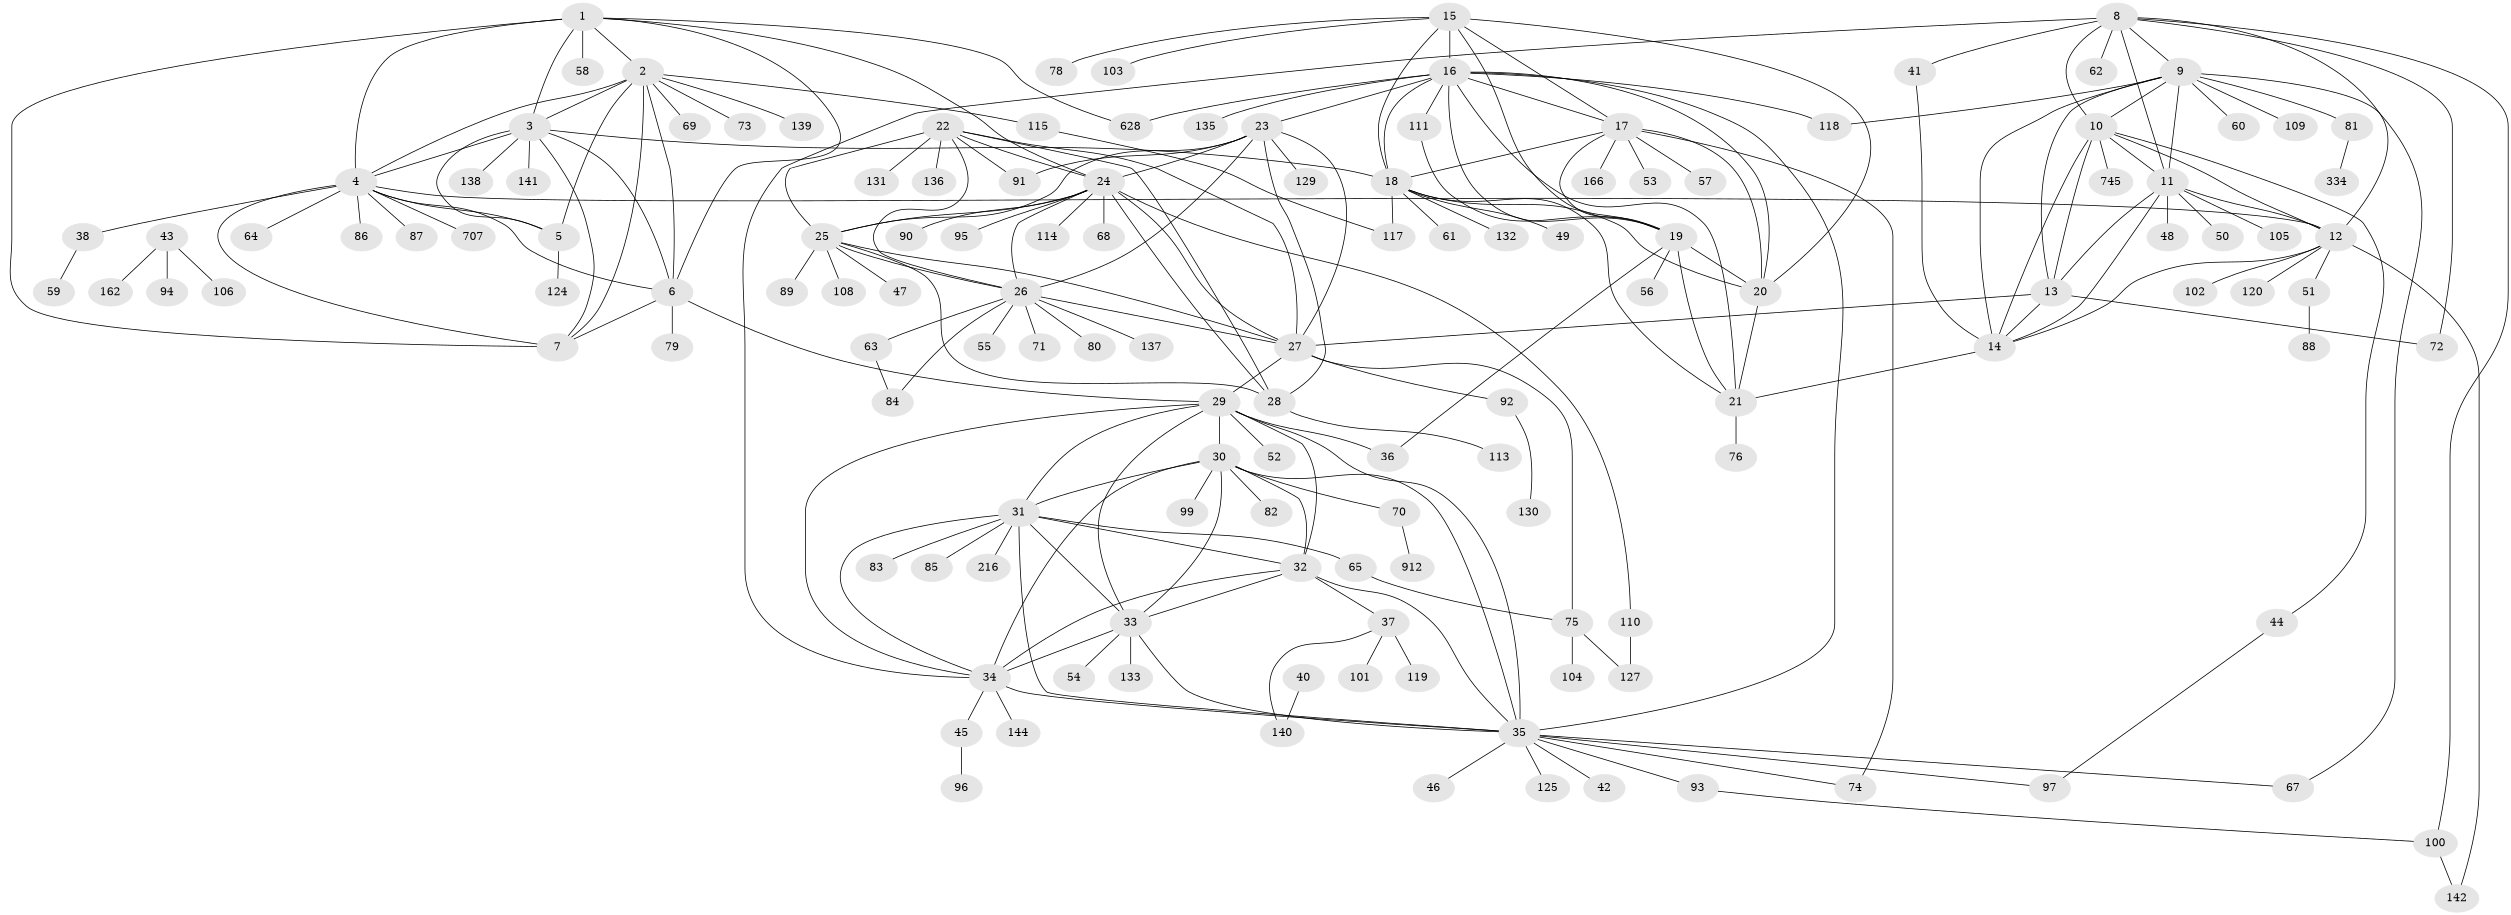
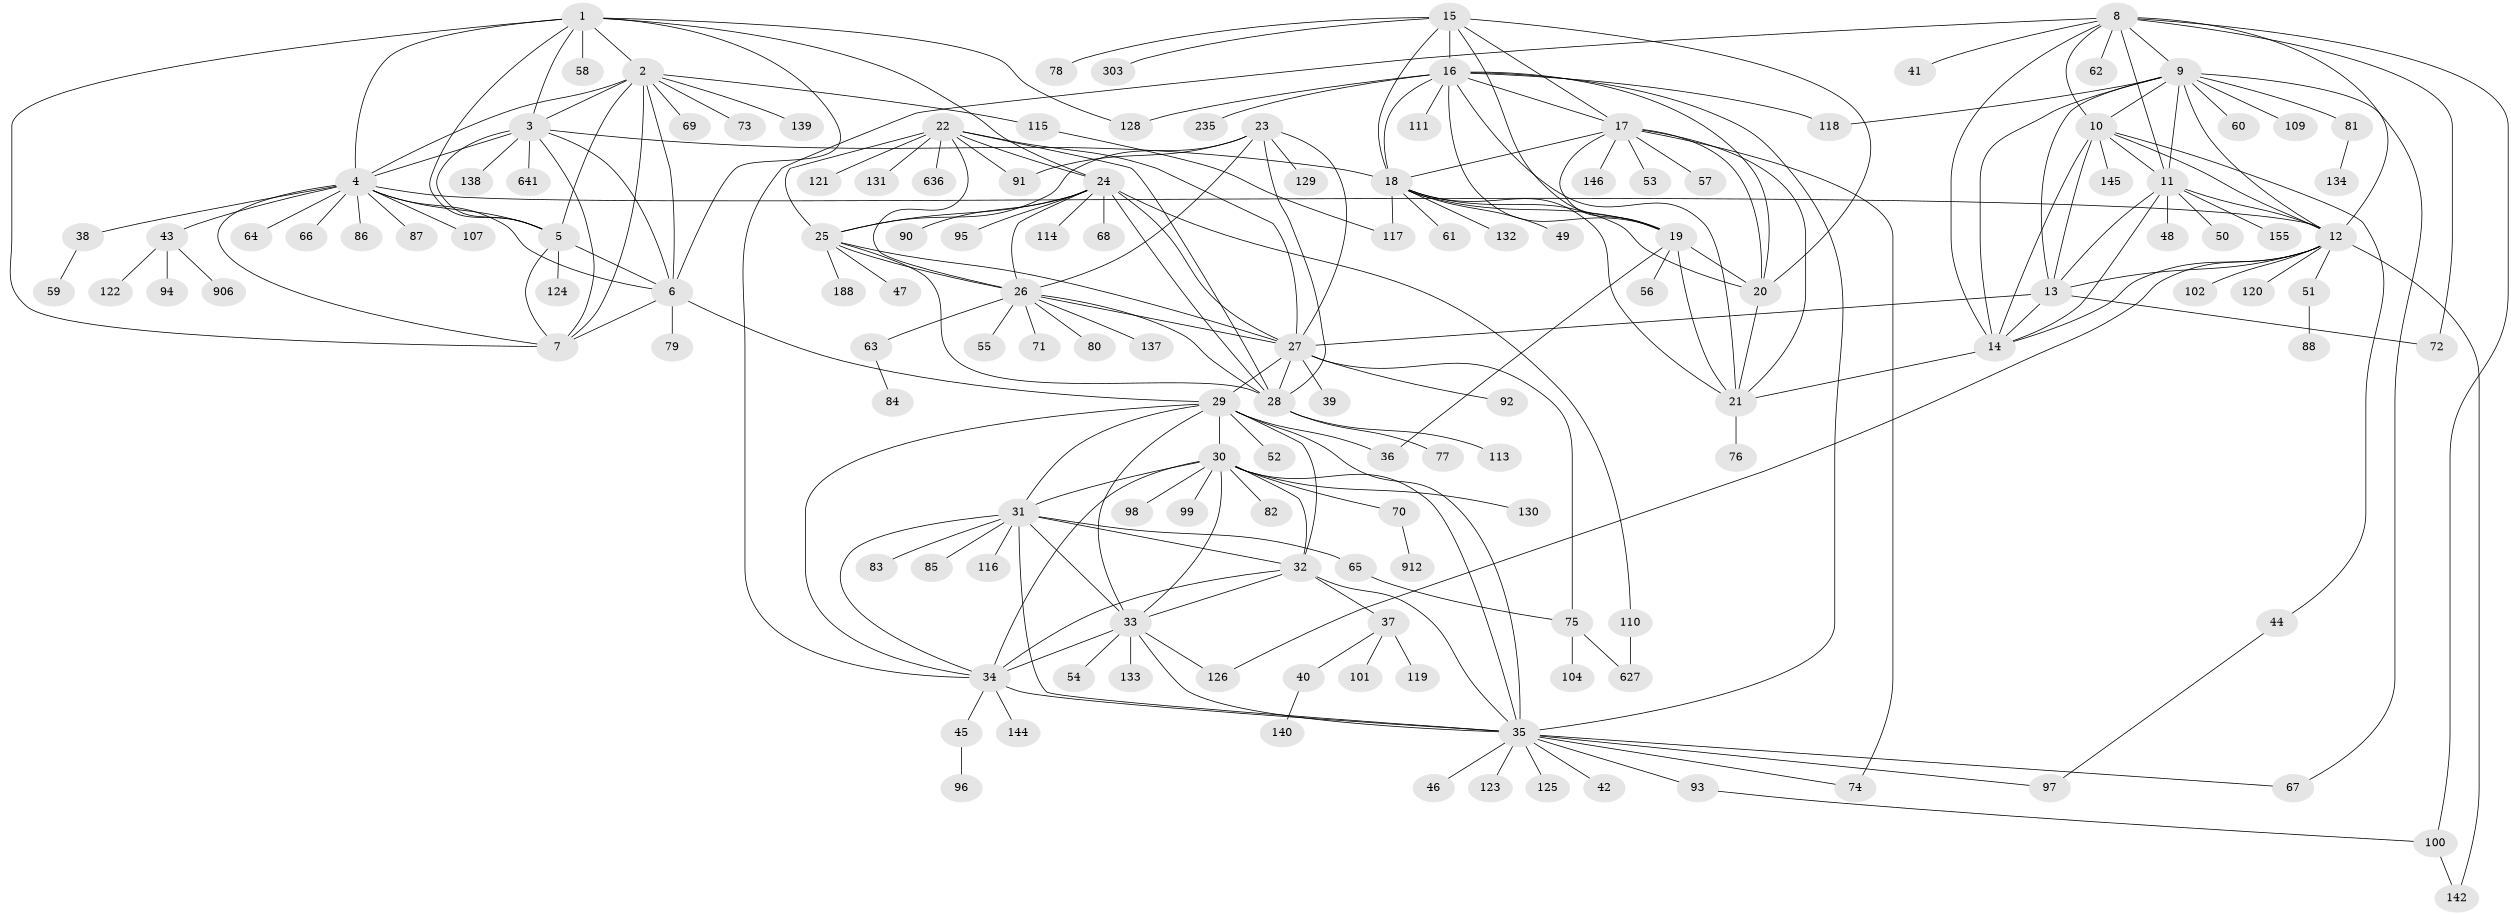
(1113, 72) -> (1113, 72)
(1356, 100) -> none
(1131, 127) -> (1131, 127)
(1206, 127) -> (1206, 127)
none -> (446, 145)
(1173, 162) -> none
none -> (2231, 162)
(528, 182) -> (528, 182)
none -> (819, 182)
(934, 182) -> (934, 182)
(1594, 182) -> (1594, 182)
(2111, 182) -> (2111, 182)
(2337, 182) -> (2337, 182)
none -> (221, 216)
none -> (1802, 218)
(1501, 219) -> (1534, 210)
(1922, 223) -> (1957, 149)
none -> (306, 237)
(473, 237) -> (473, 237)
(2279, 237) -> (2279, 237)
none -> (612, 263)
none -> (2221, 268)
(111, 292) -> (111, 292)
(224, 292) -> (224, 292)
none -> (526, 292)
(787, 292) -> none
(844, 292) -> (844, 292)
(949, 340) -> (1165, 327)
none -> (1285, 375)
none -> (1330, 403)
(1531, 456) -> (1371, 490)
none -> (1443, 458)
none -> (1132, 513)
(988, 568) -> (988, 568)
(1293, 649) -> (1346, 650)
none -> (1218, 678)
(1630, 678) -> (1630, 678)
none -> (1490, 788)
